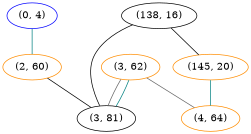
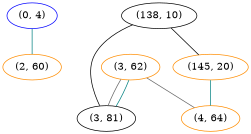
(159, 16) -> (159, 16)
(69, 93) -> none
